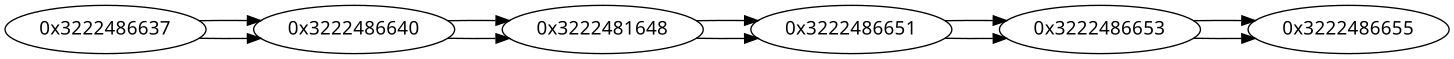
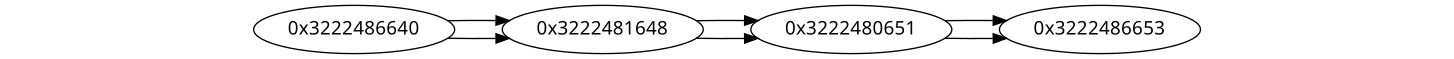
(106, 29) -> none
(851, 29) -> (851, 29)
(1349, 29) -> none
